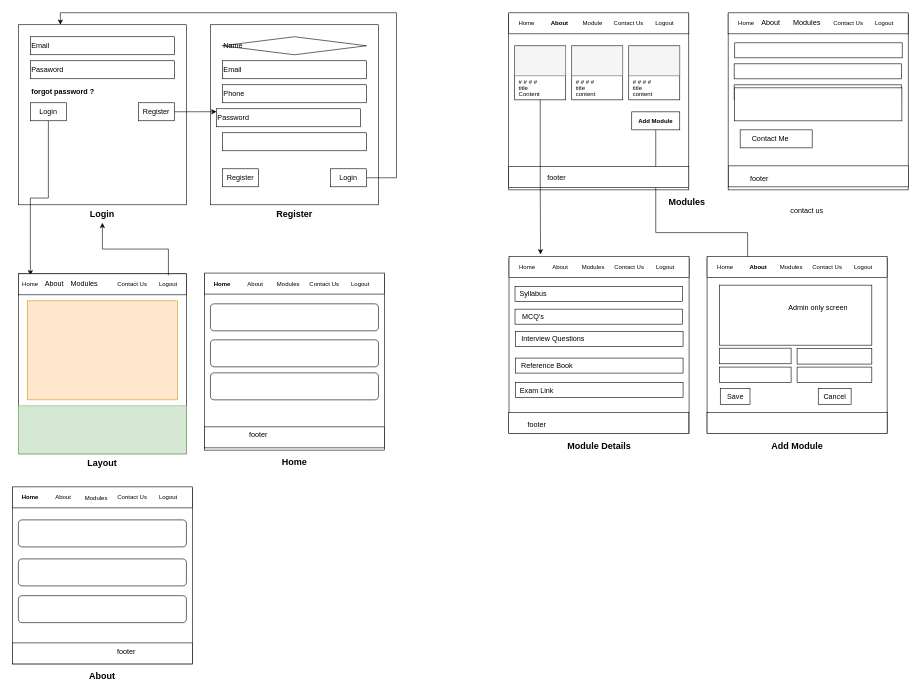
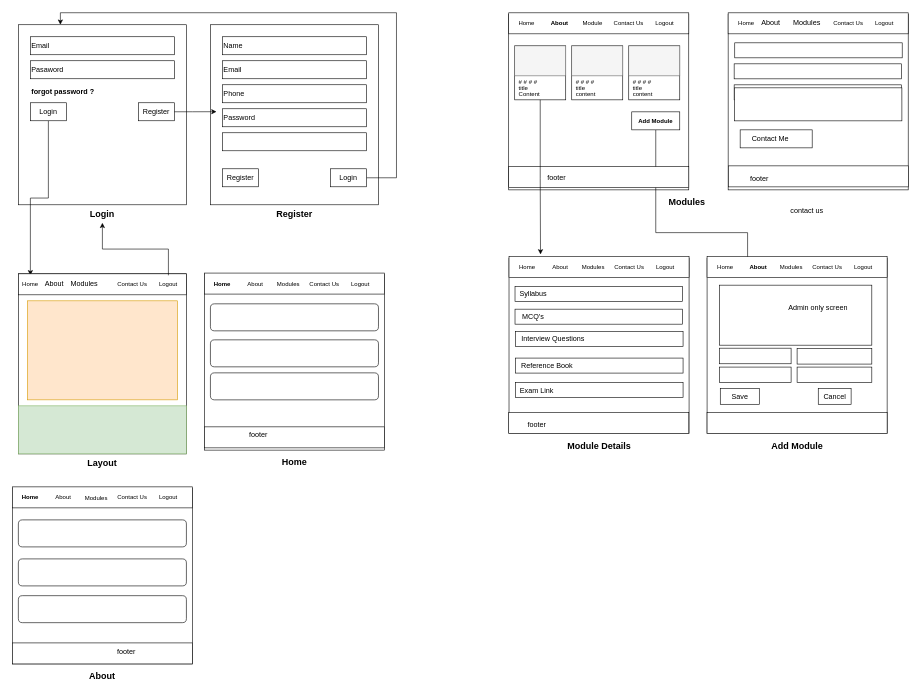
(294, 46) -> (294, 46)
(288, 118) -> (294, 118)
(735, 396) -> (740, 396)
